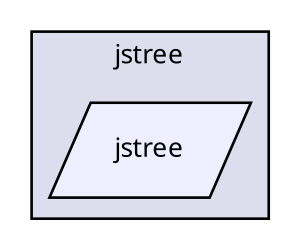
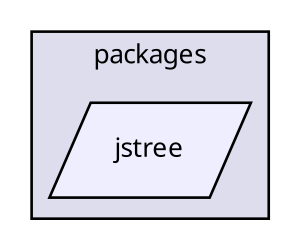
(150, 57) -> (150, 57)
